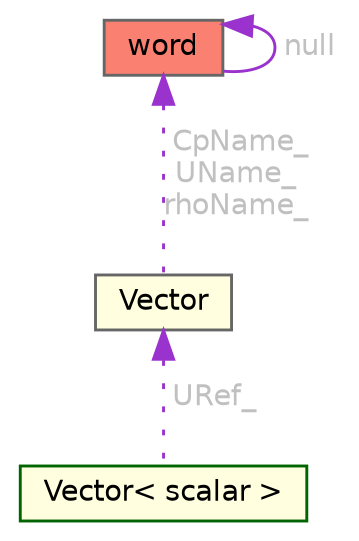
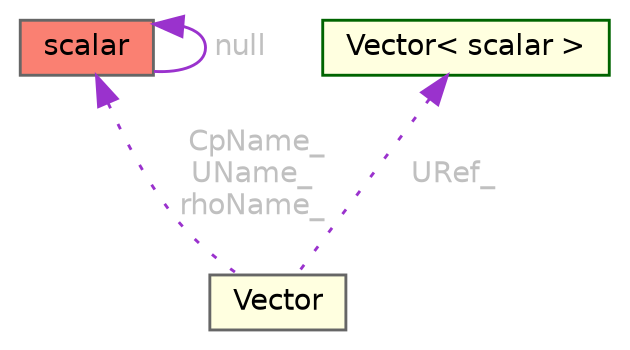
(164, 48) -> (87, 48)
(164, 412) -> (363, 187)
